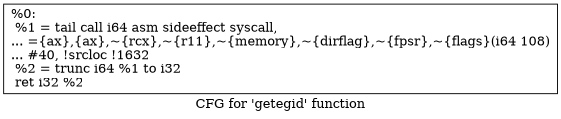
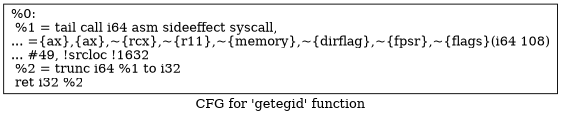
(80, 55) -> (80, 55)
